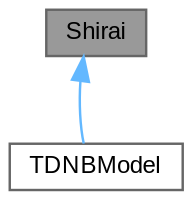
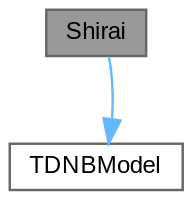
(80, 112) -> (112, 88)
